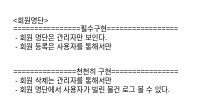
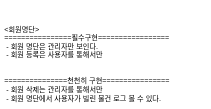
(105, 54) -> (96, 63)
